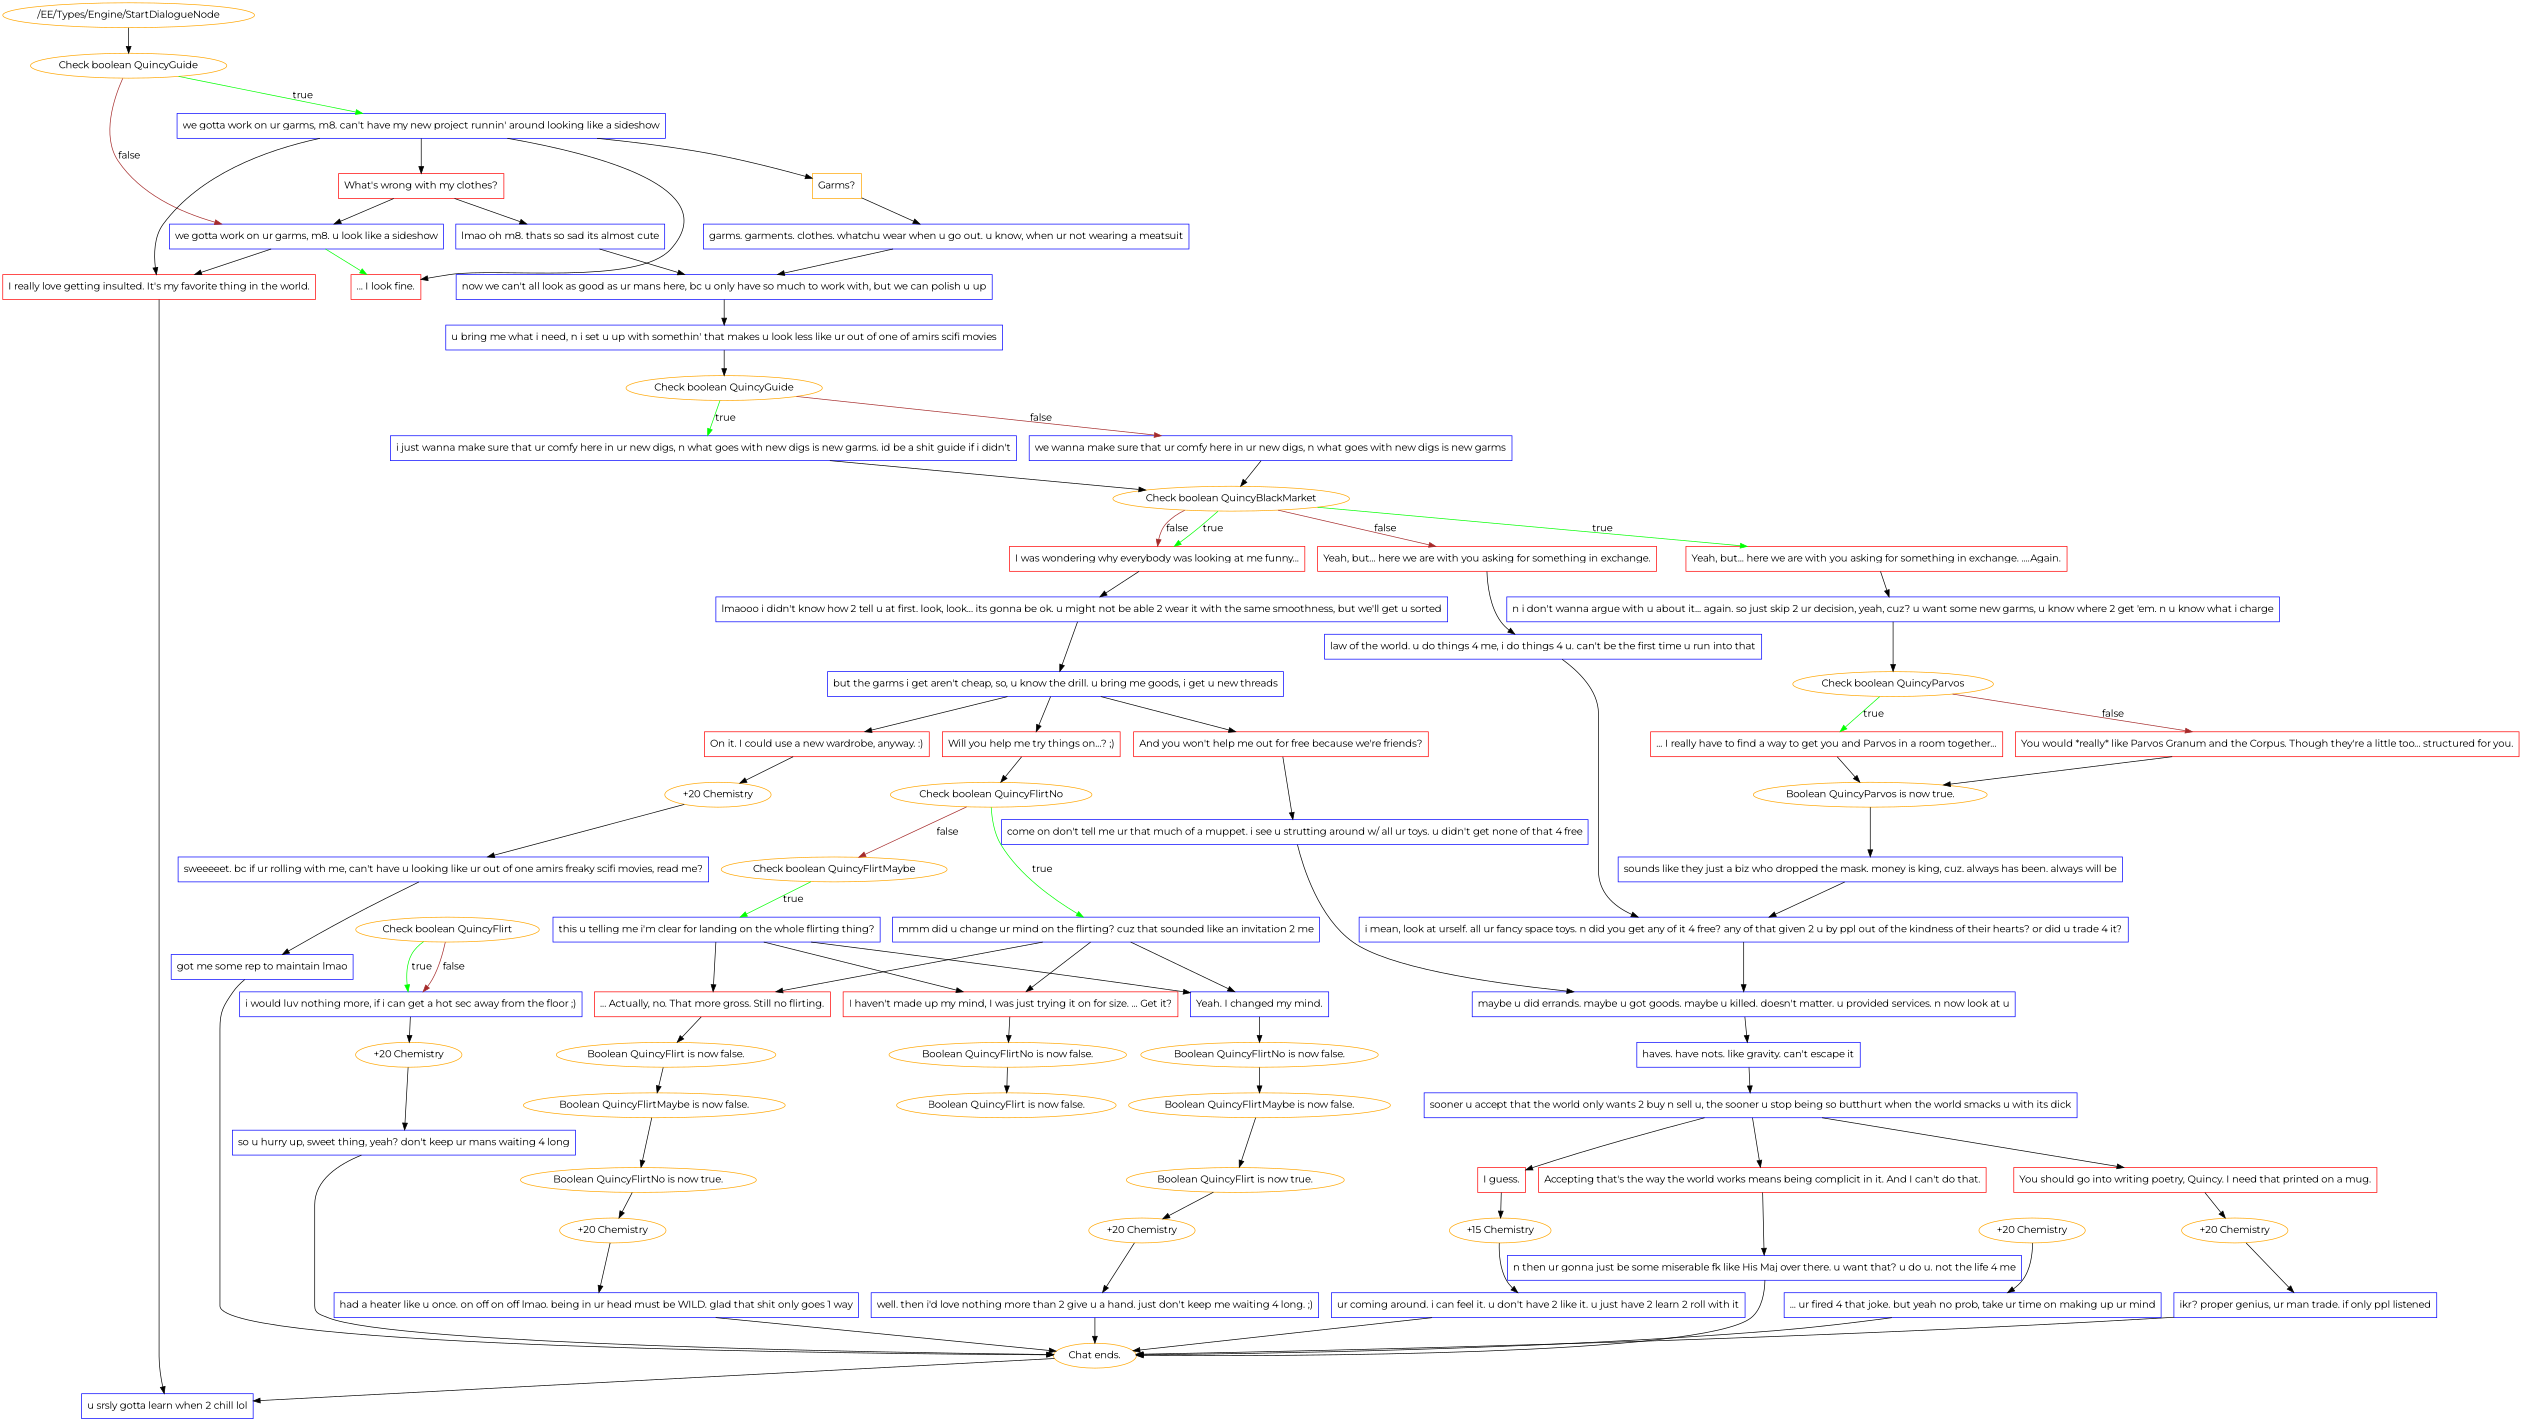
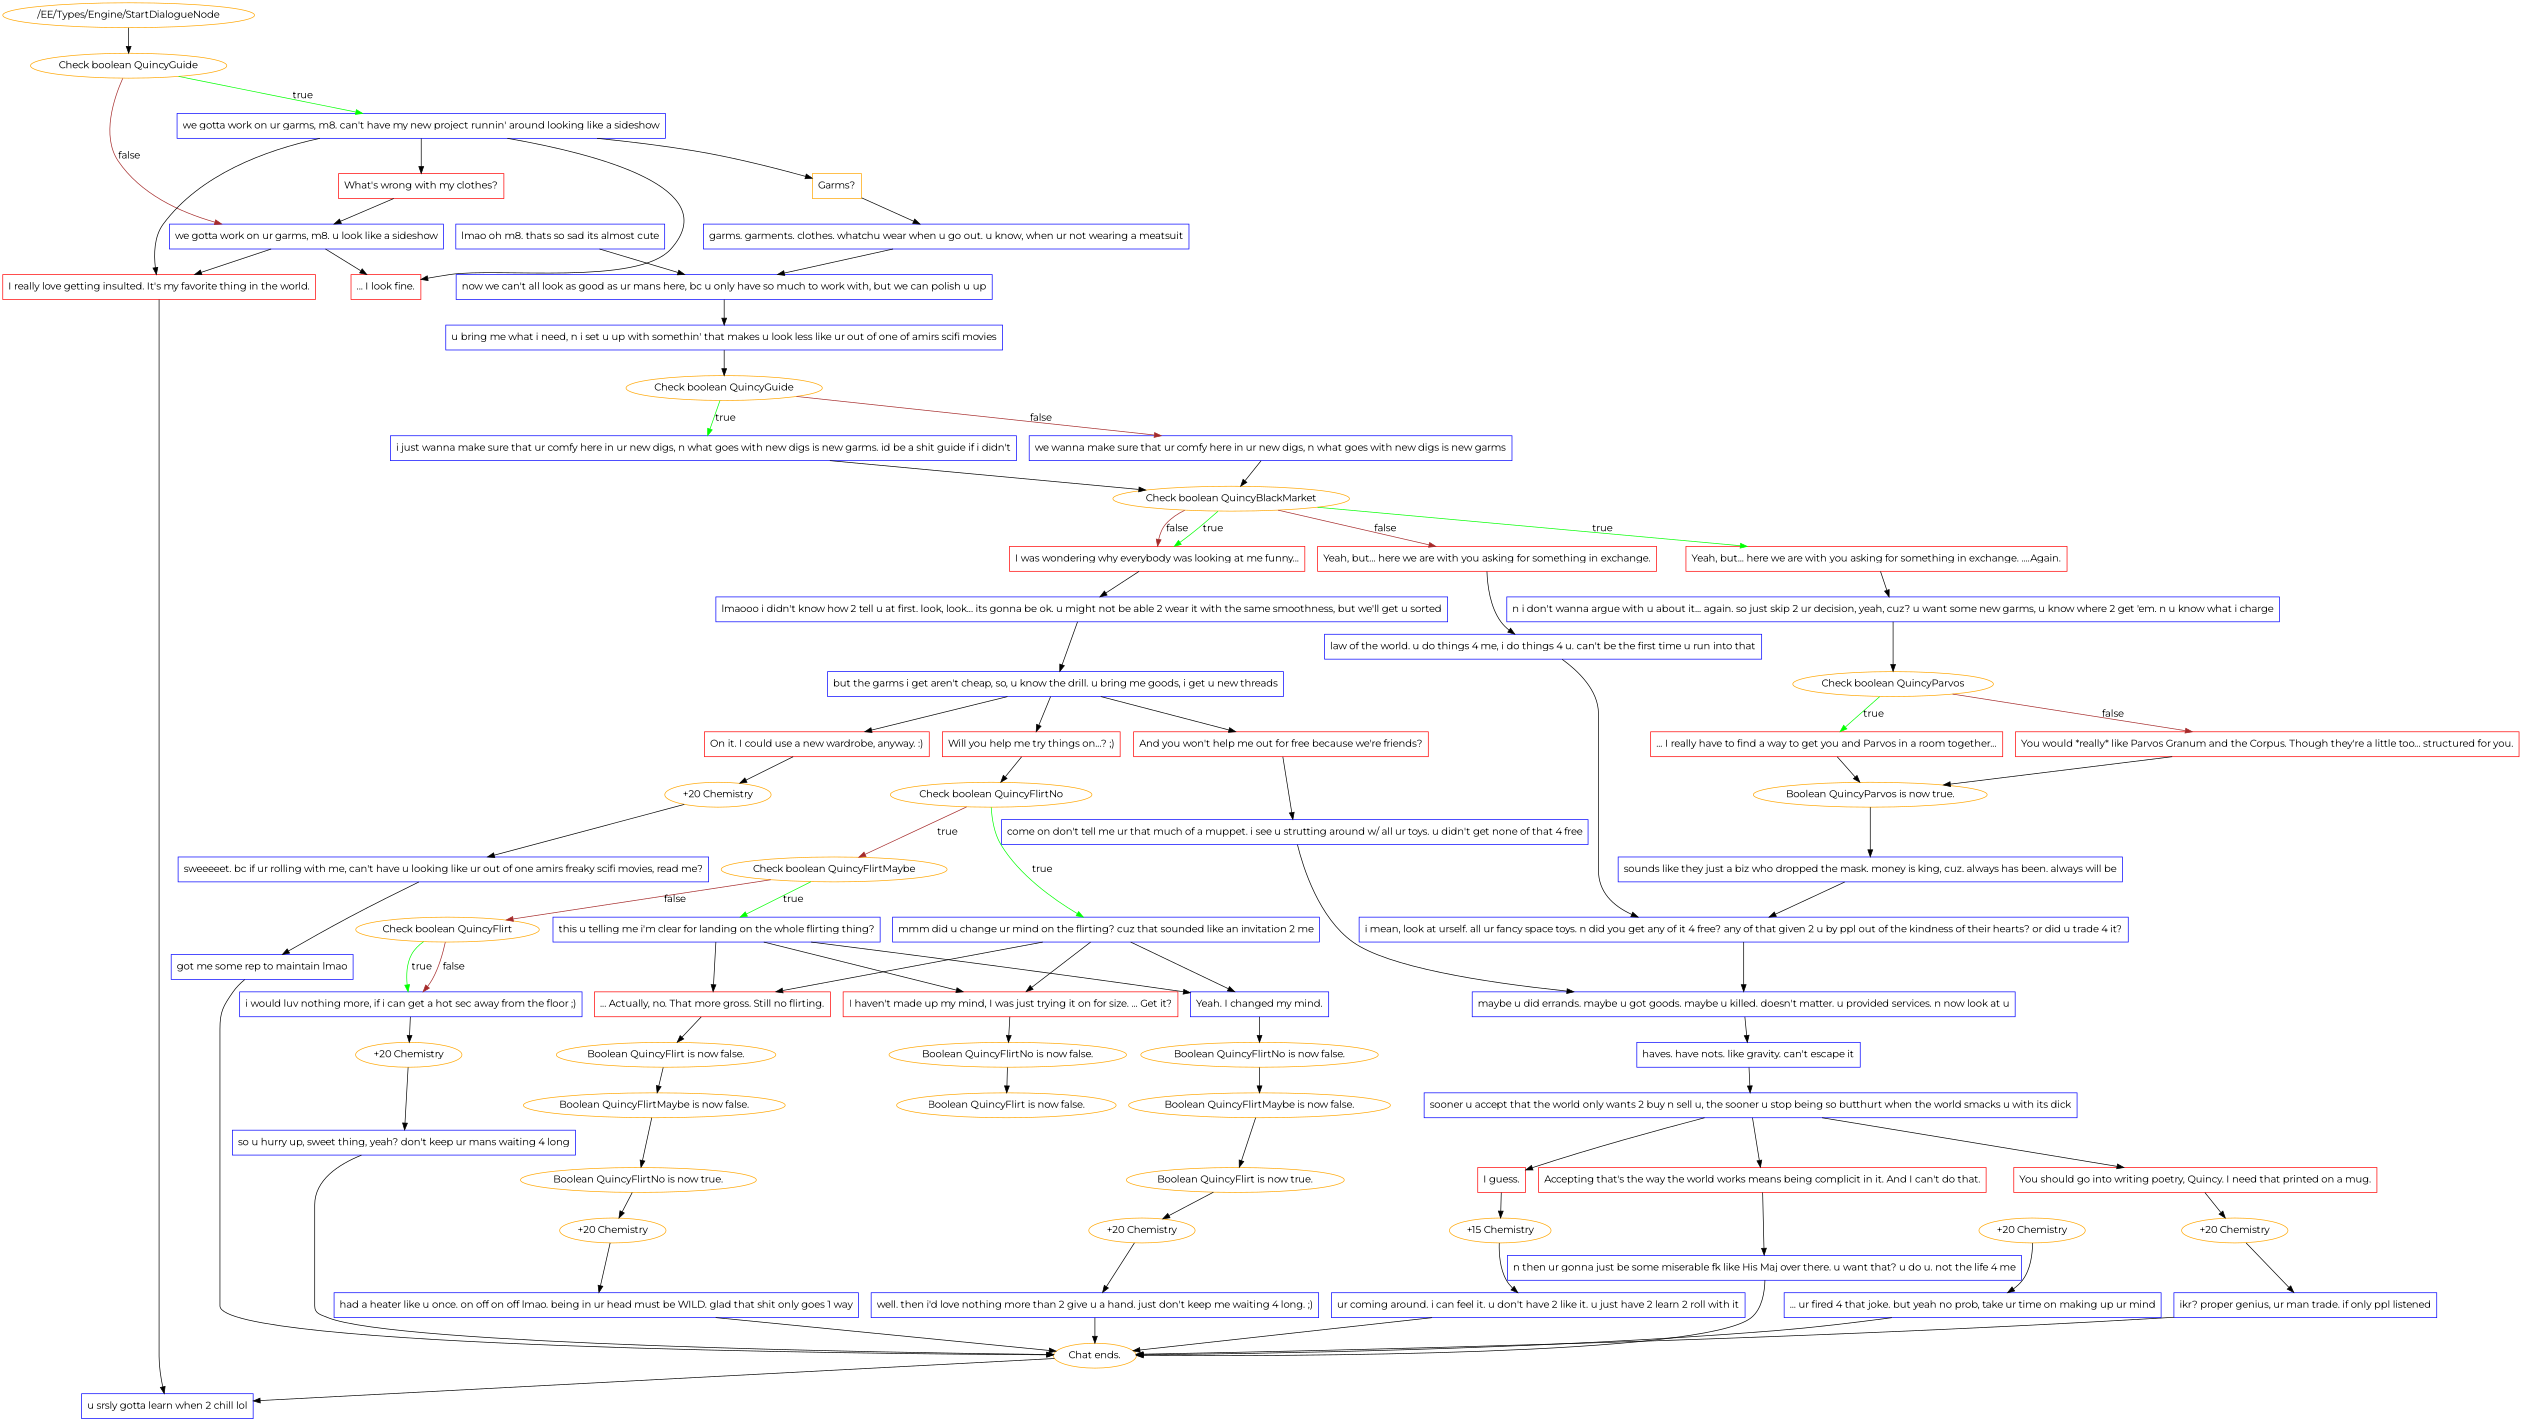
(487, 210) -> none
(343, 260) -> (343, 260)
(948, 832) -> (948, 832)
none -> (642, 899)
